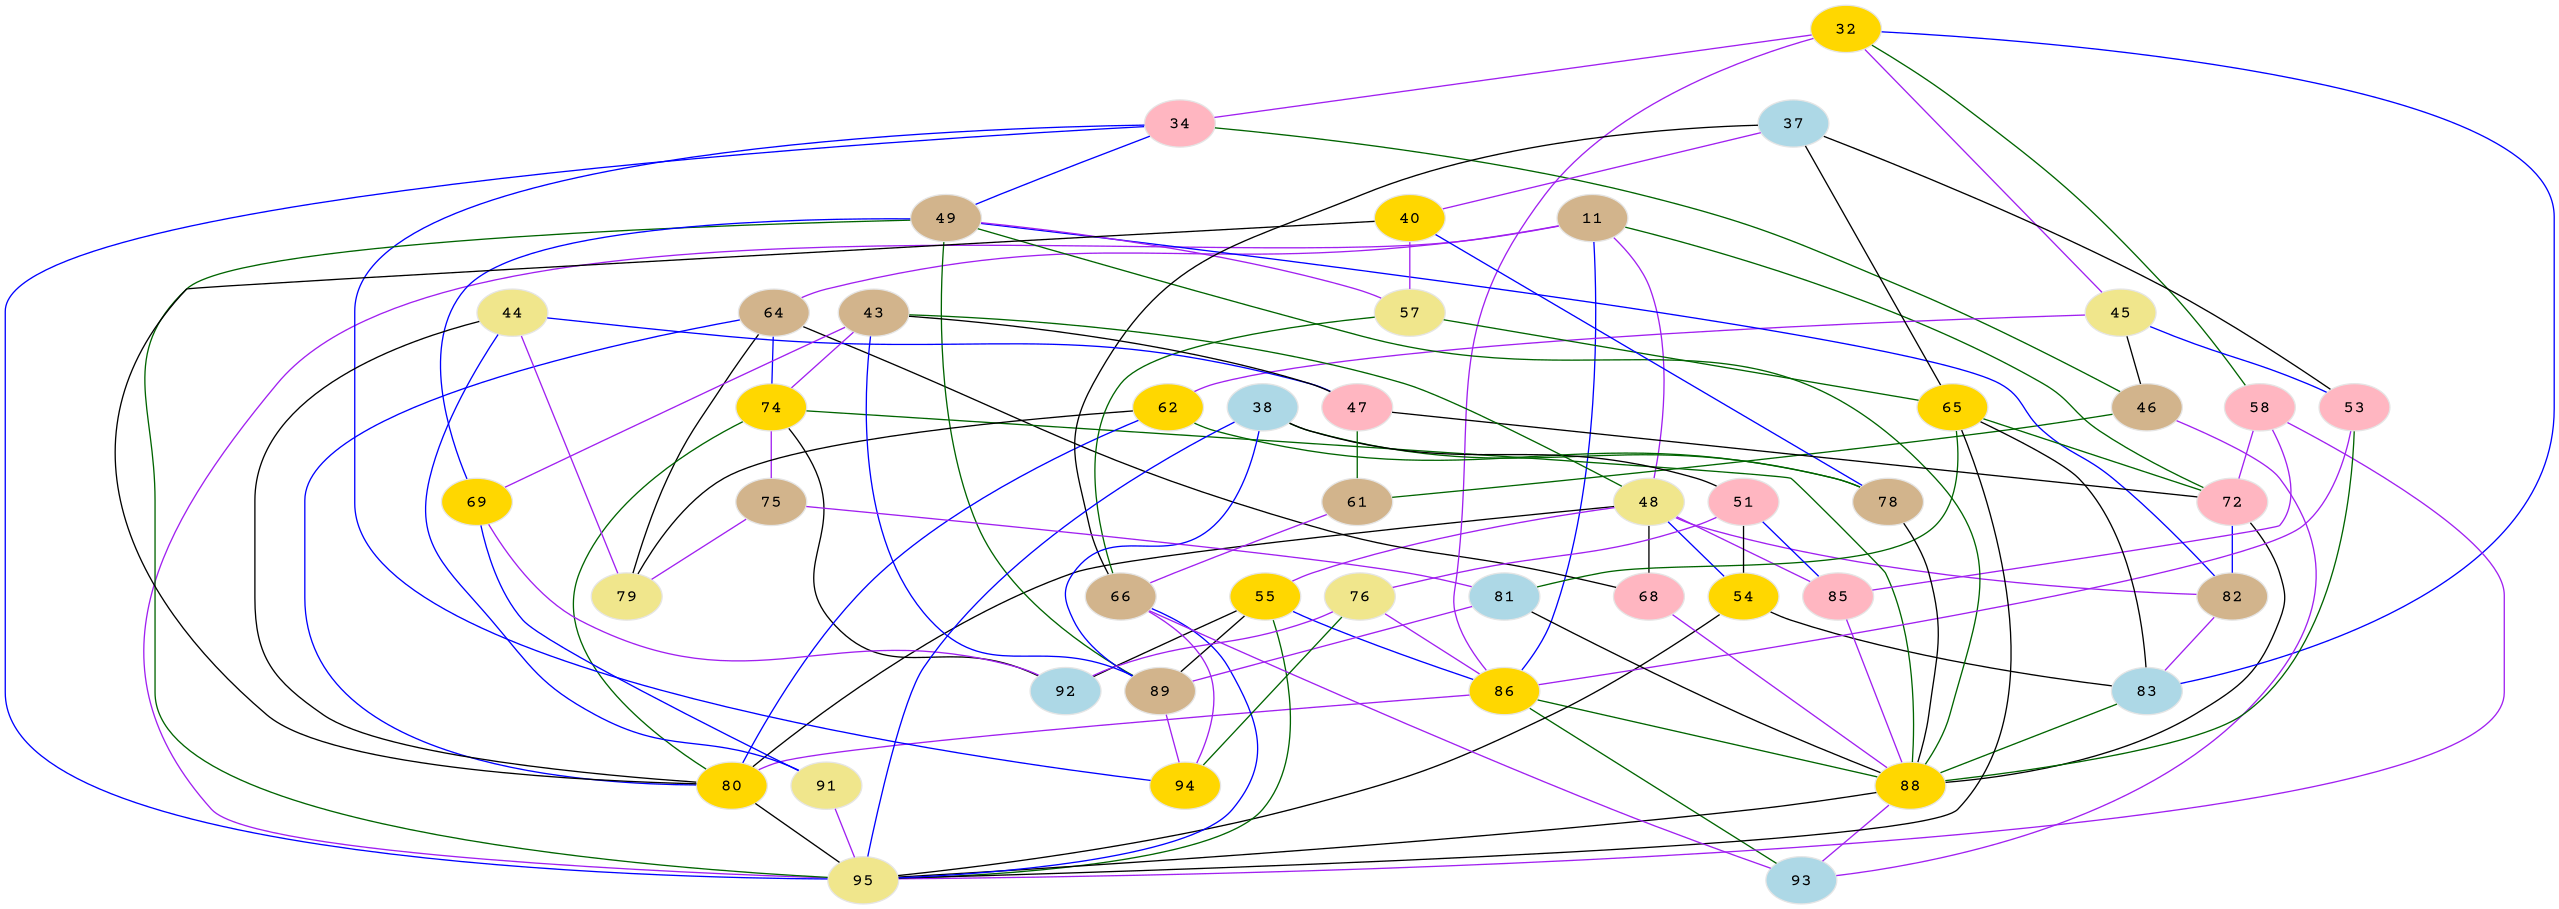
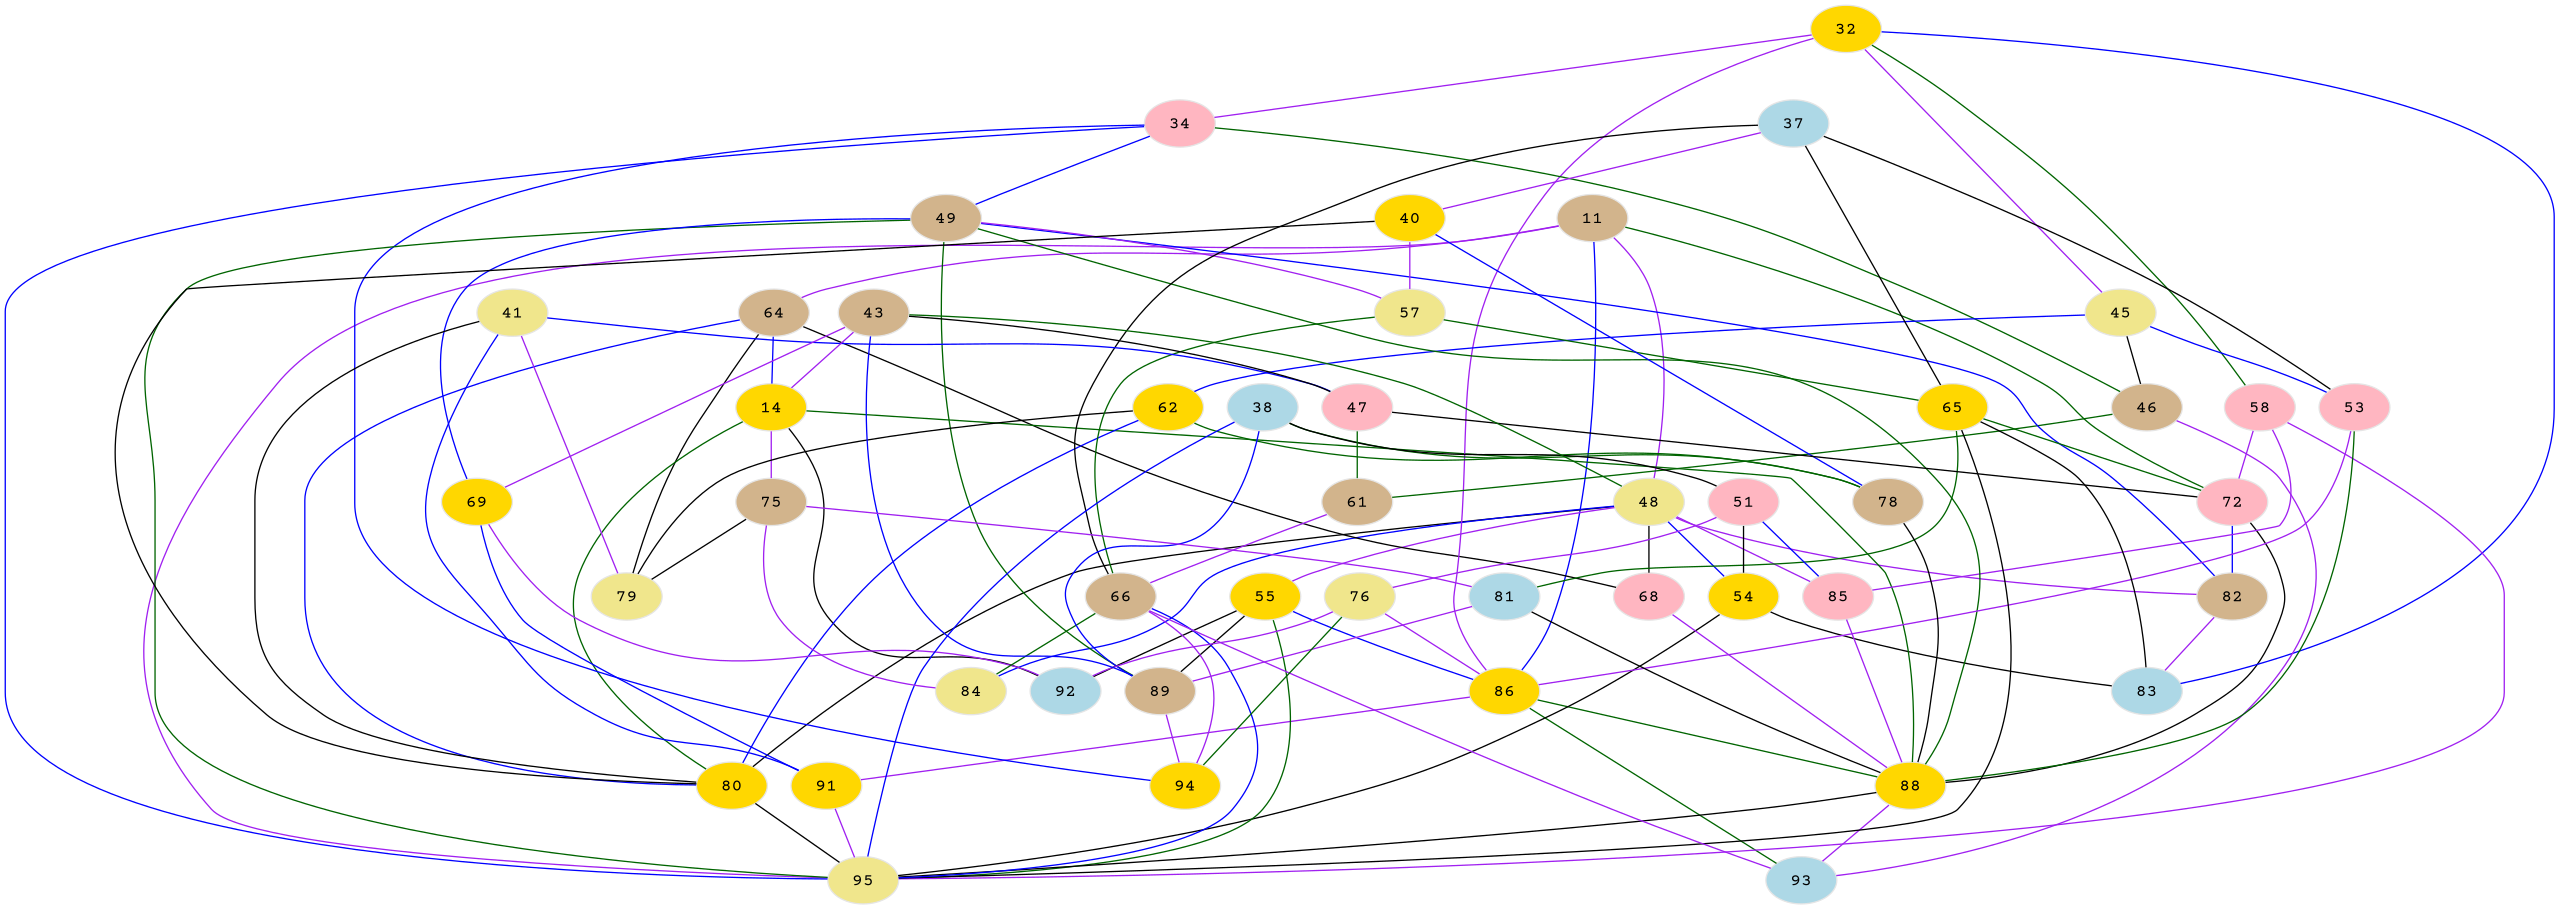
(512, 313) -> (512, 313)
(1638, 336) -> (1638, 336)
(771, 407) -> (771, 407)
(699, 549) -> (699, 549)
none -> (971, 691)
(1113, 724) -> (1181, 736)
(2029, 738) -> none
(826, 786) -> (826, 786)
